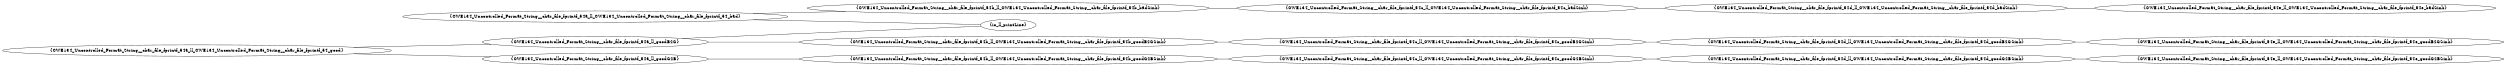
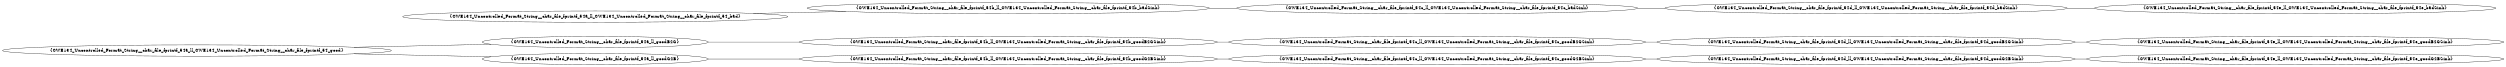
(1008, 25) -> none
